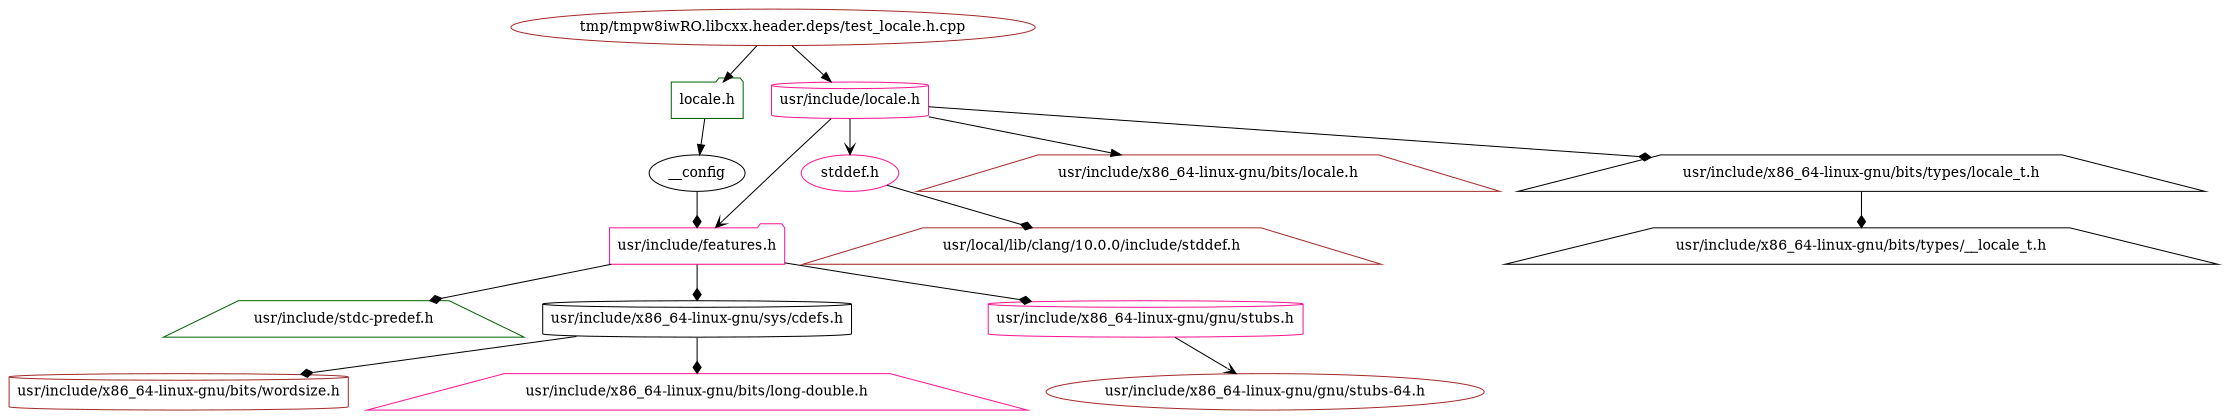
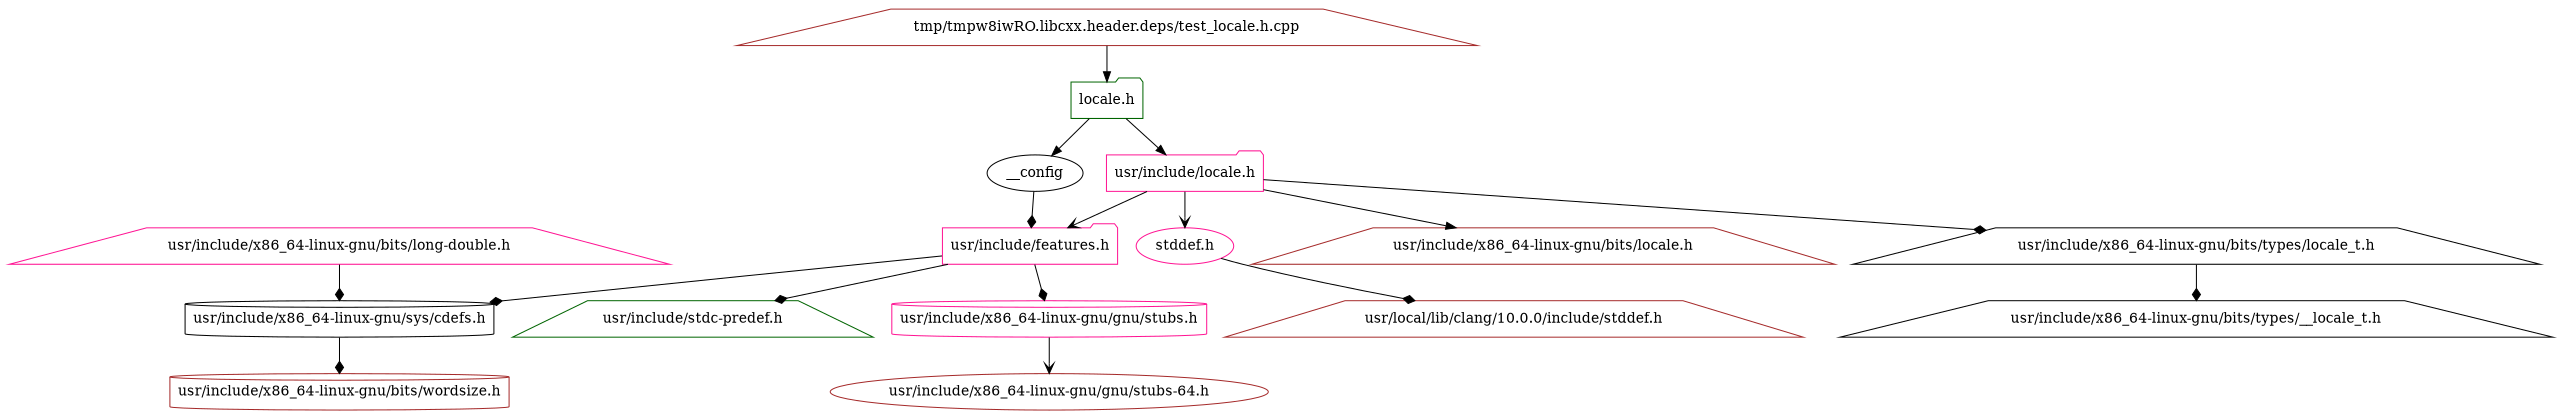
(773, 27) -> (1107, 27)
(808, 60) -> (1142, 133)
(850, 100) -> (1185, 173)
(697, 349) -> (339, 277)
